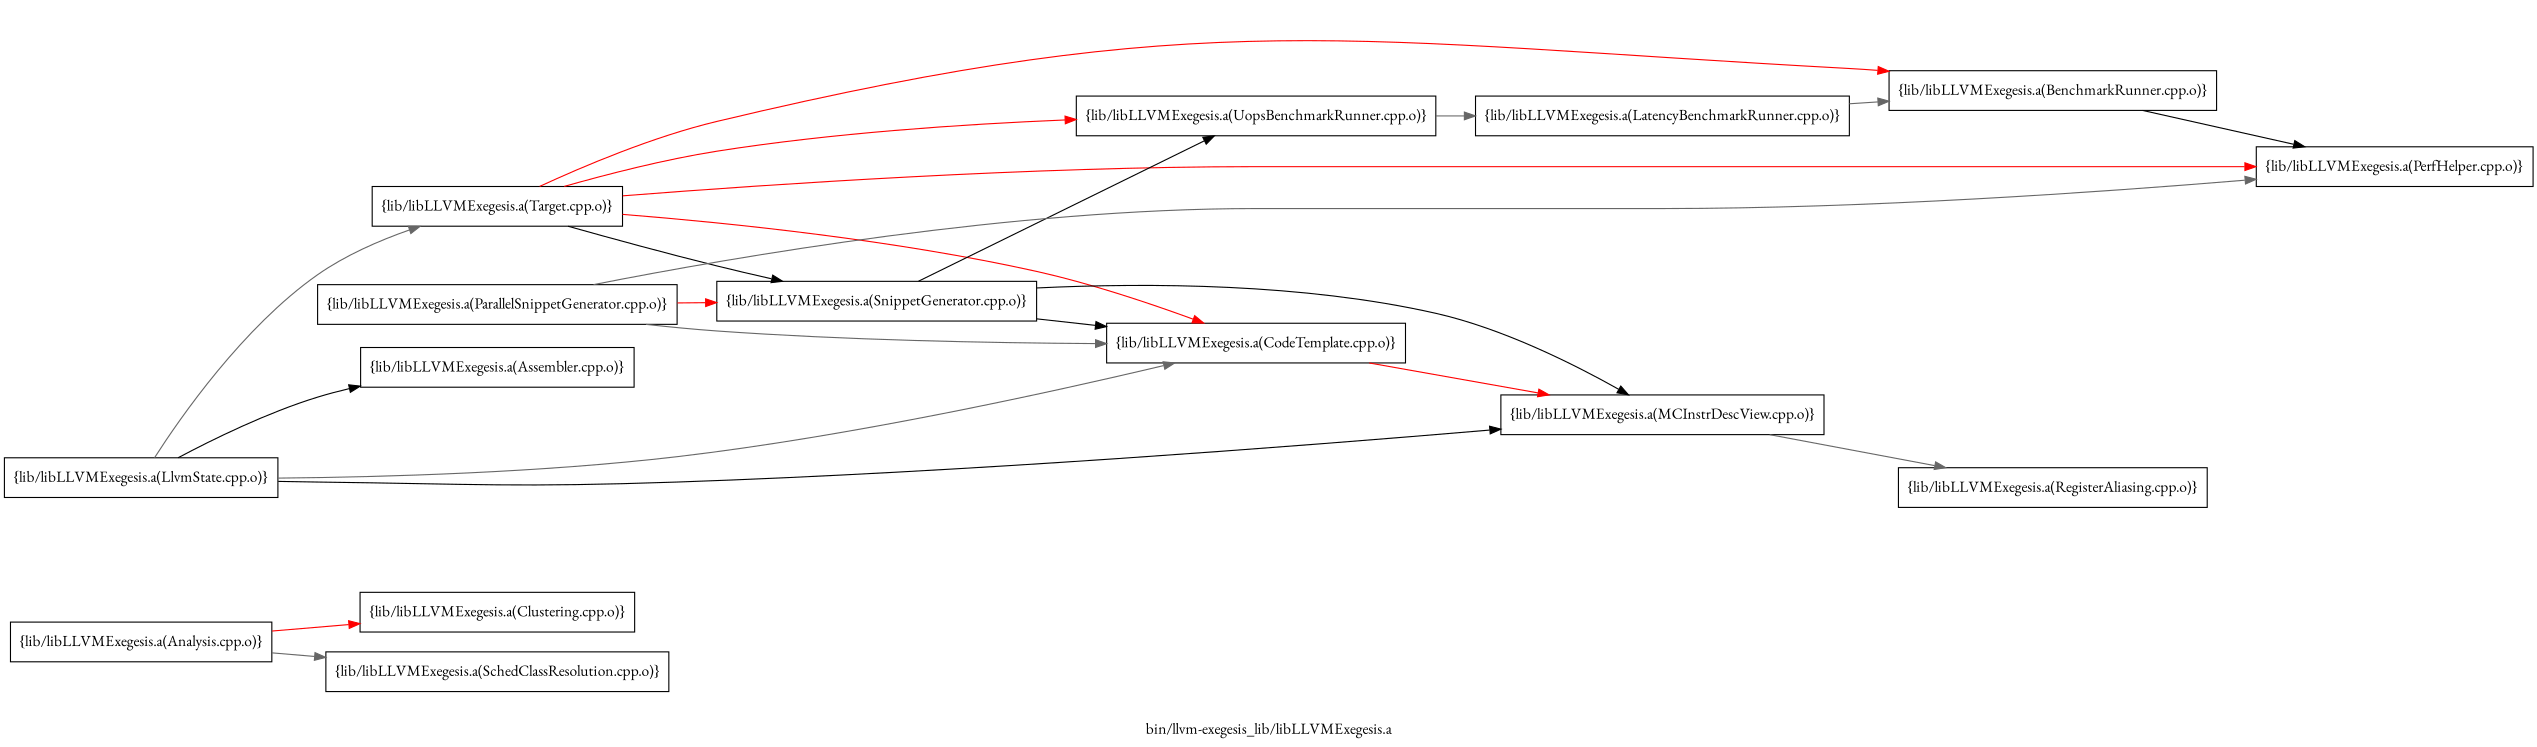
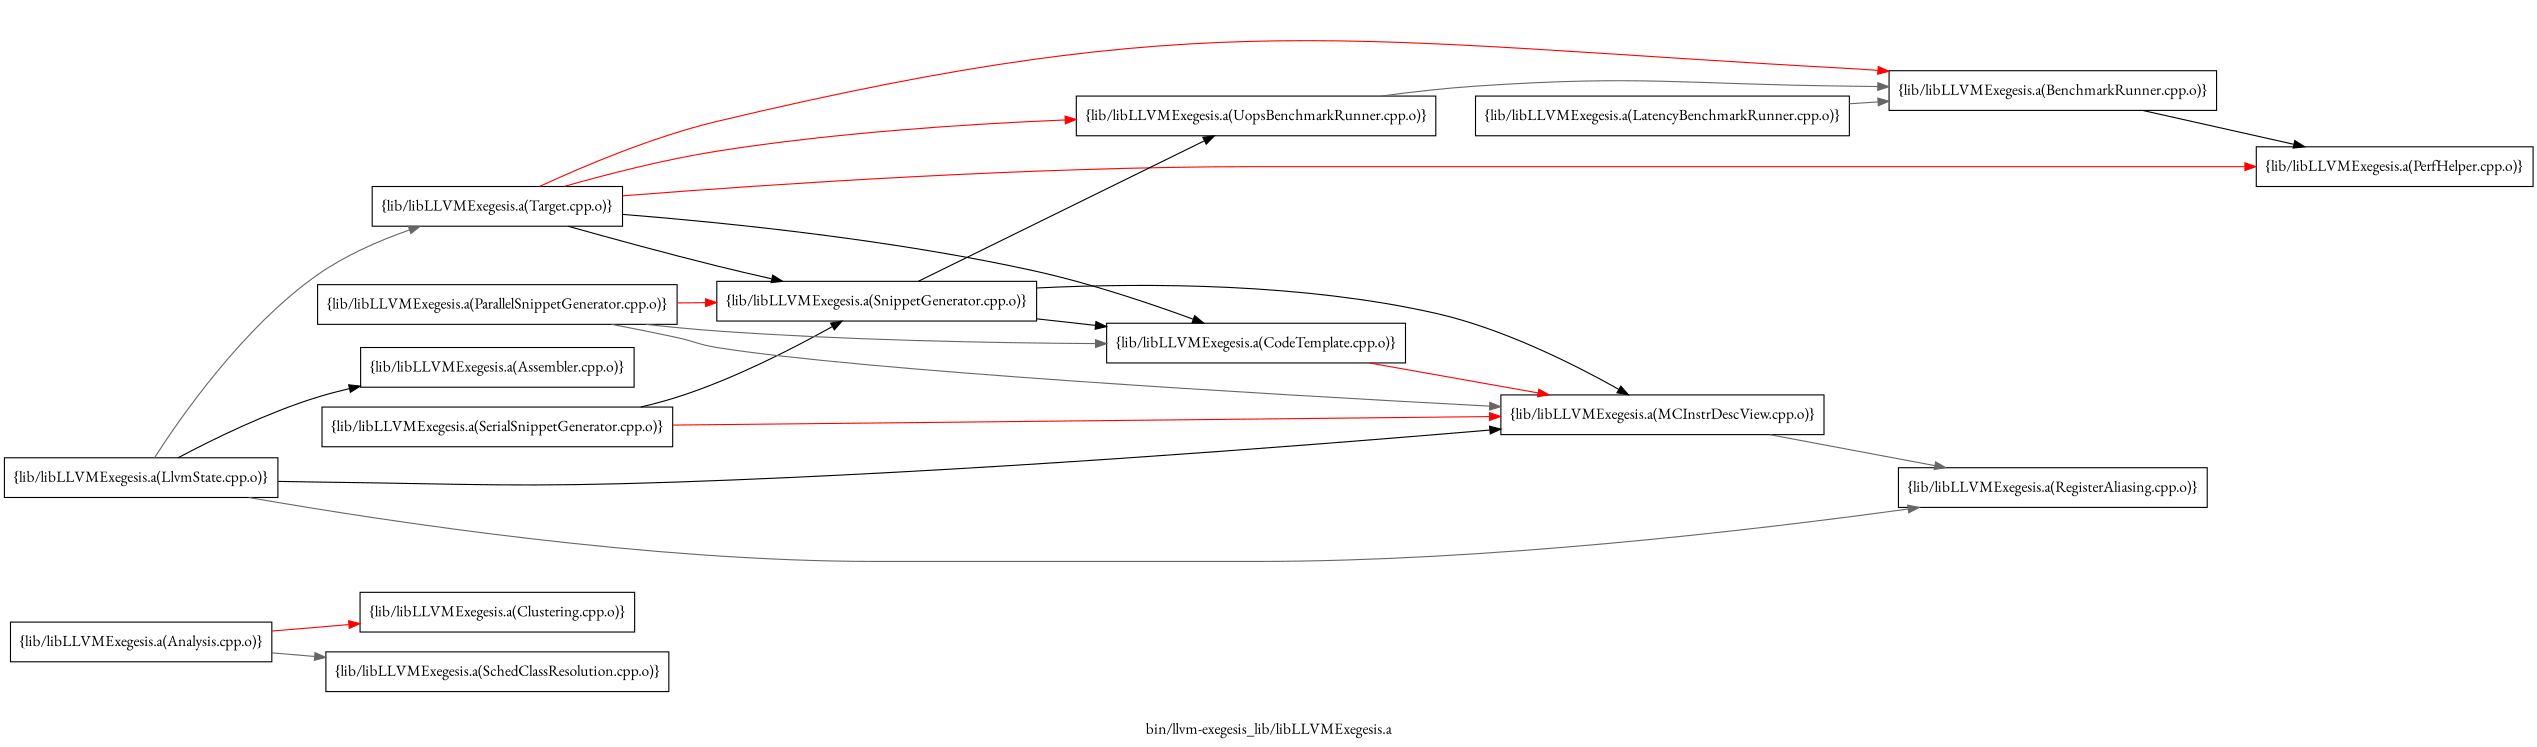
(1450, 116) -> (1629, 81)
(1417, 209) -> (1049, 379)
(912, 248) -> (912, 248)
none -> (497, 427)
(724, 450) -> (1078, 561)
